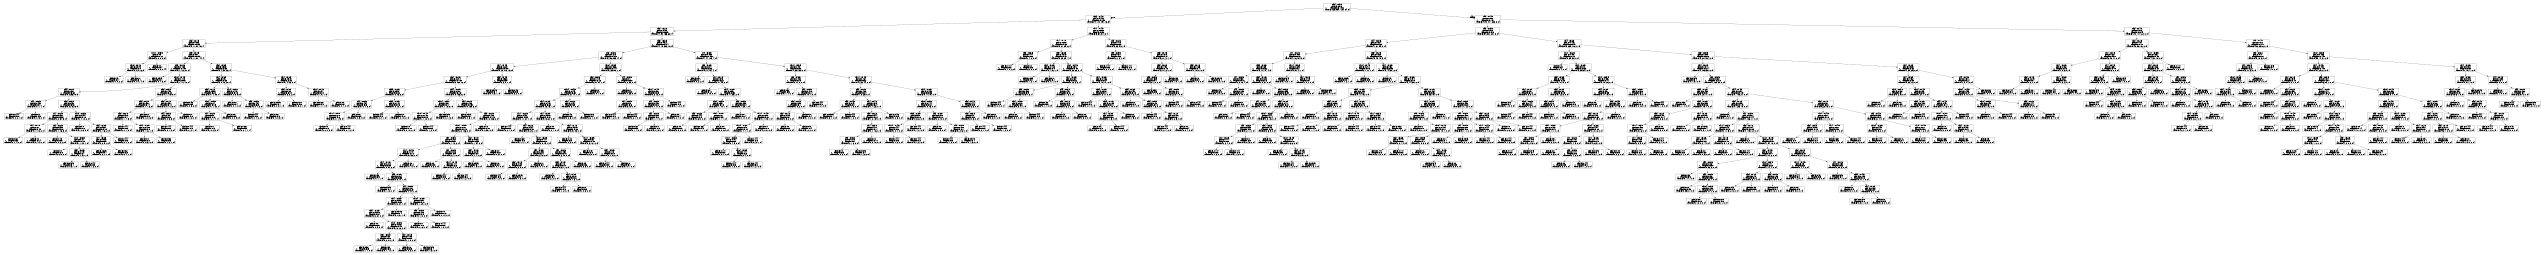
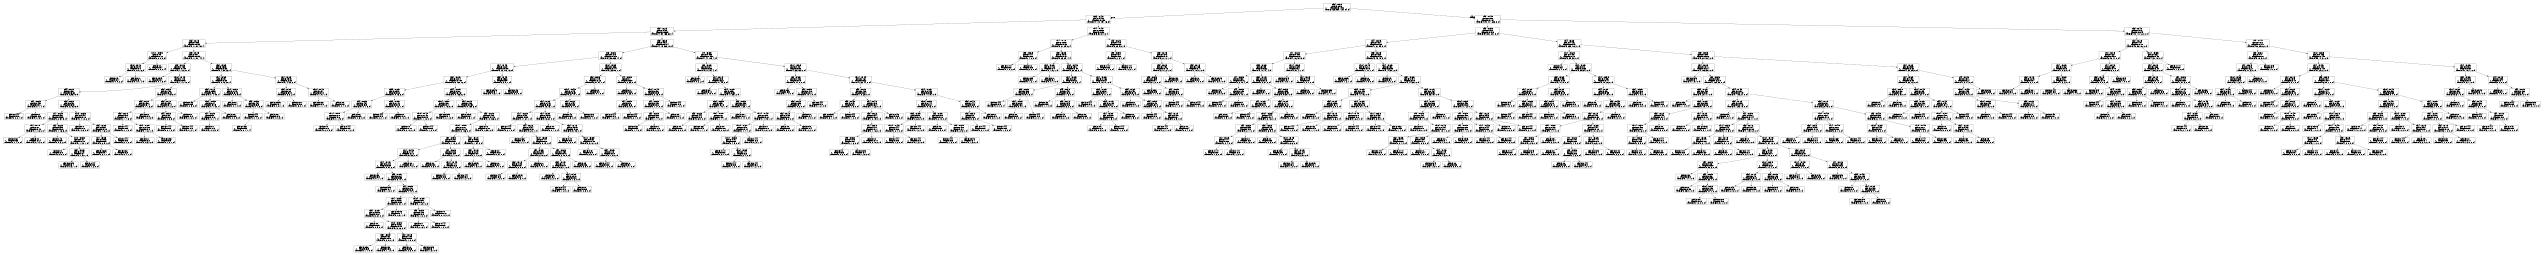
(1026, 110) -> (1030, 104)
(226, 123) -> (248, 122)
(166, 141) -> (166, 141)
